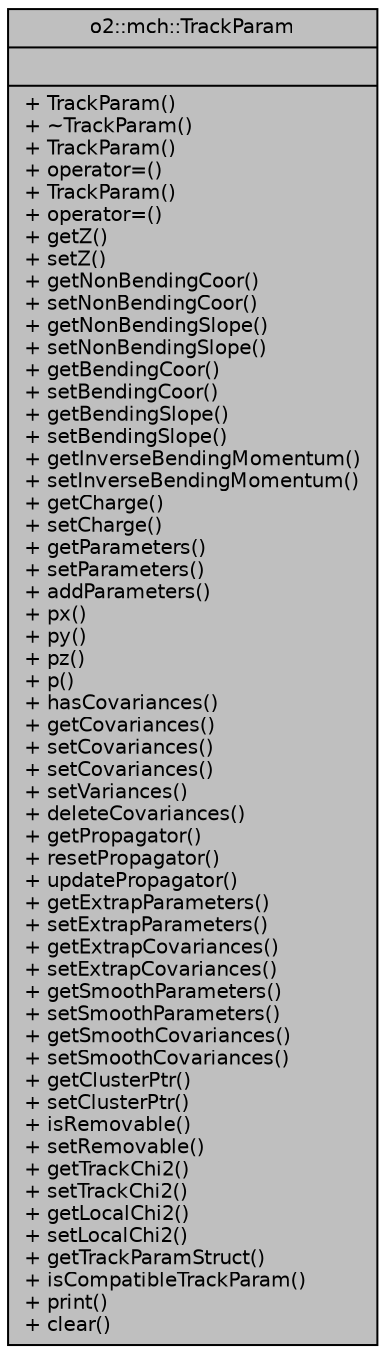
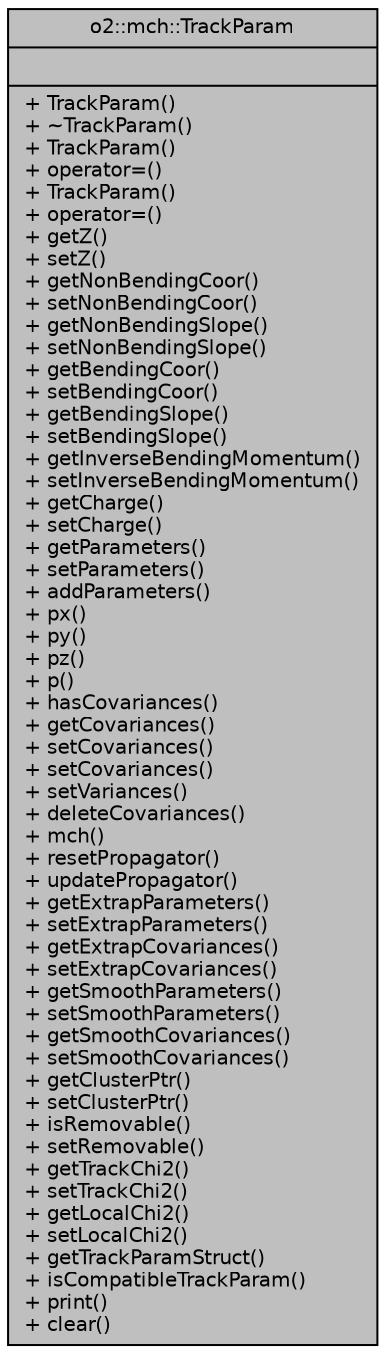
(113, 836) -> (65, 836)
